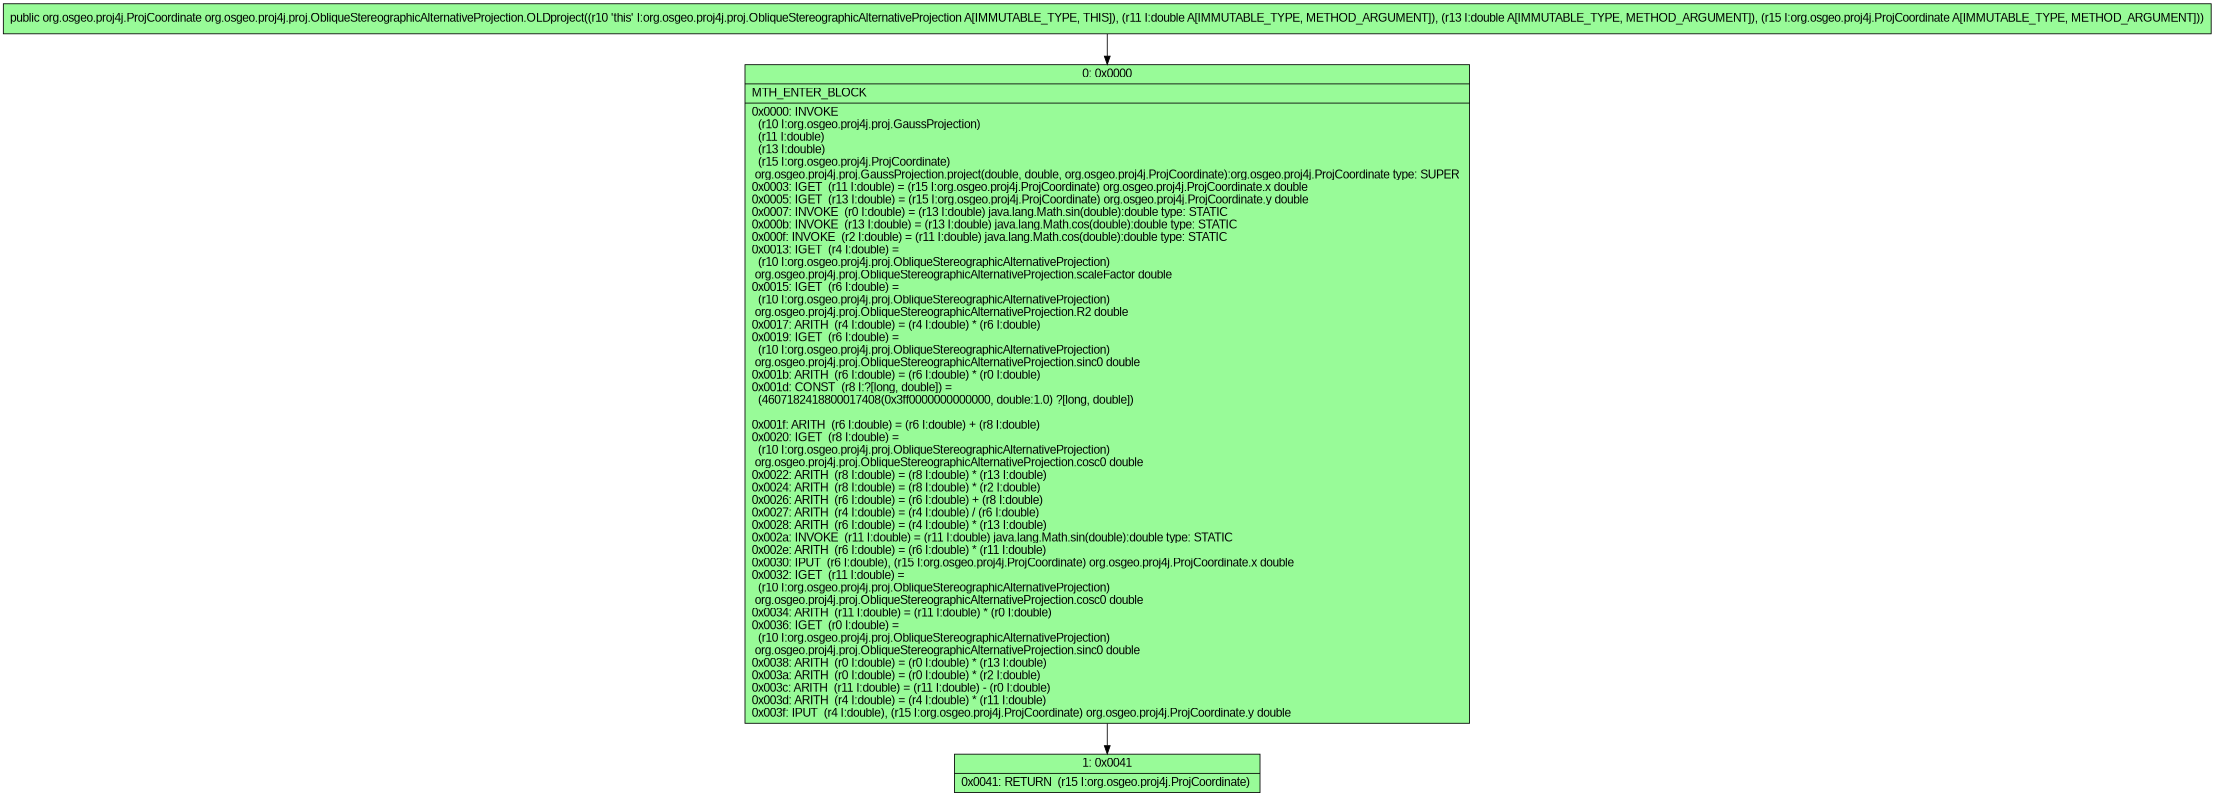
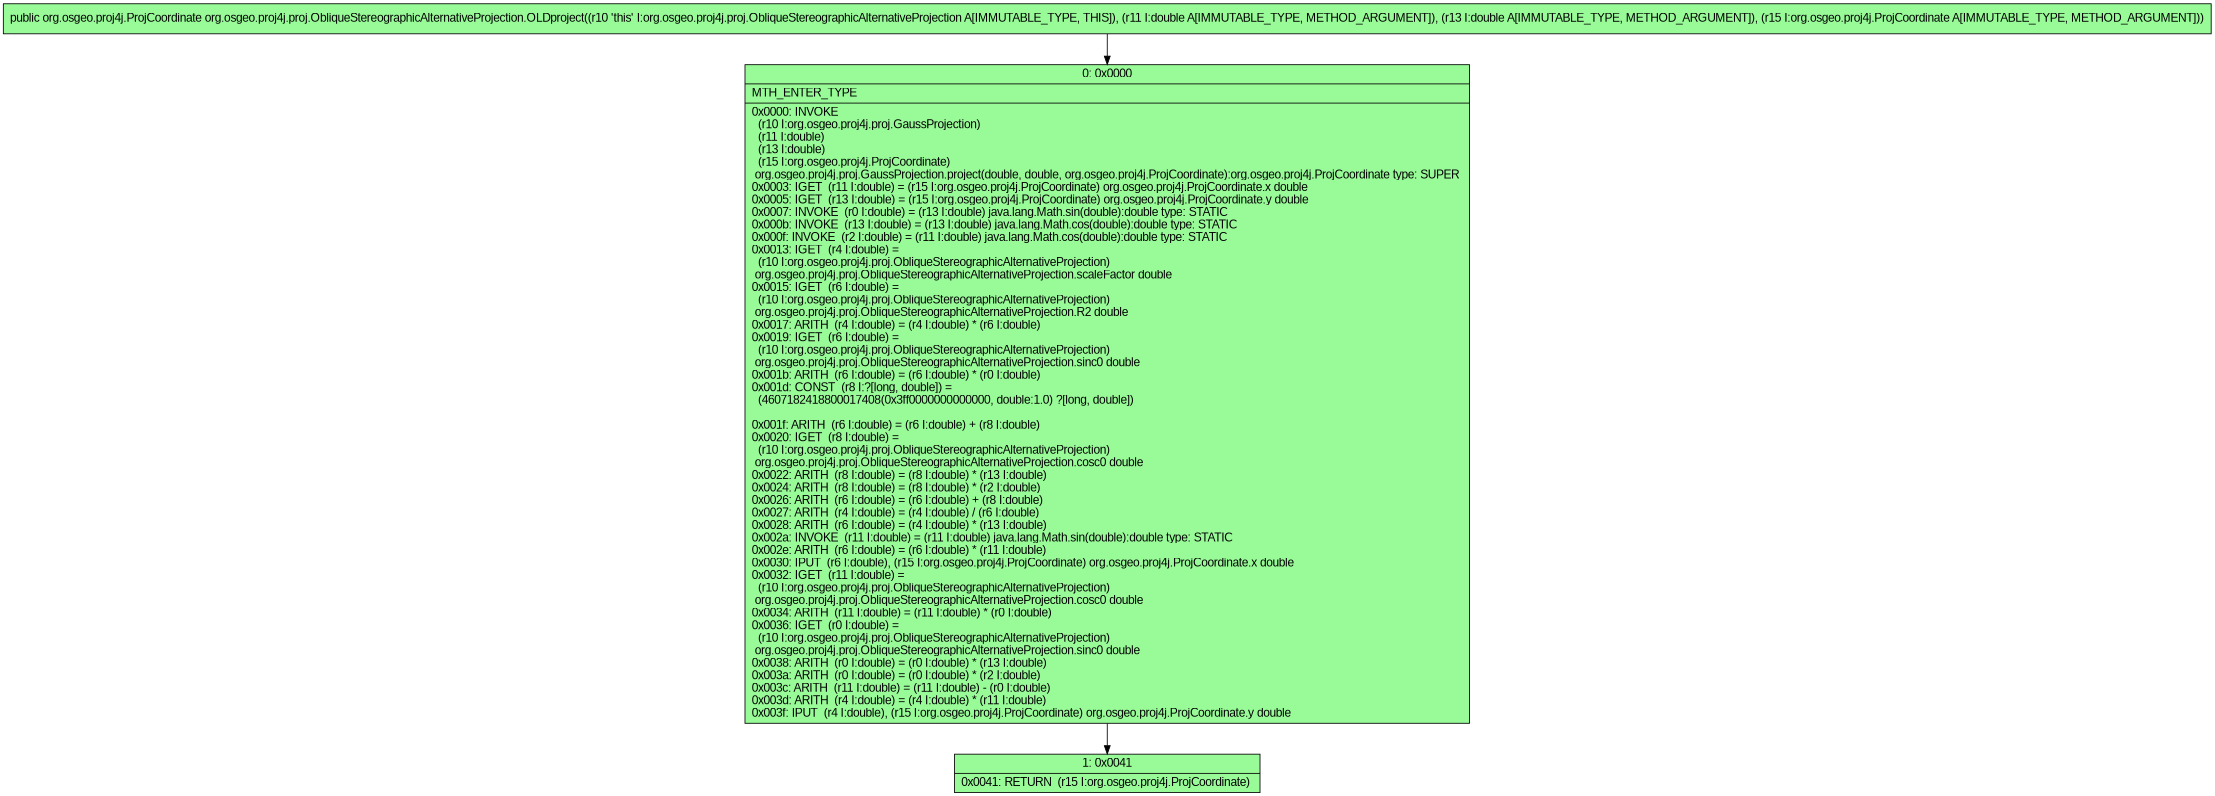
(809, 93) -> (805, 93)
